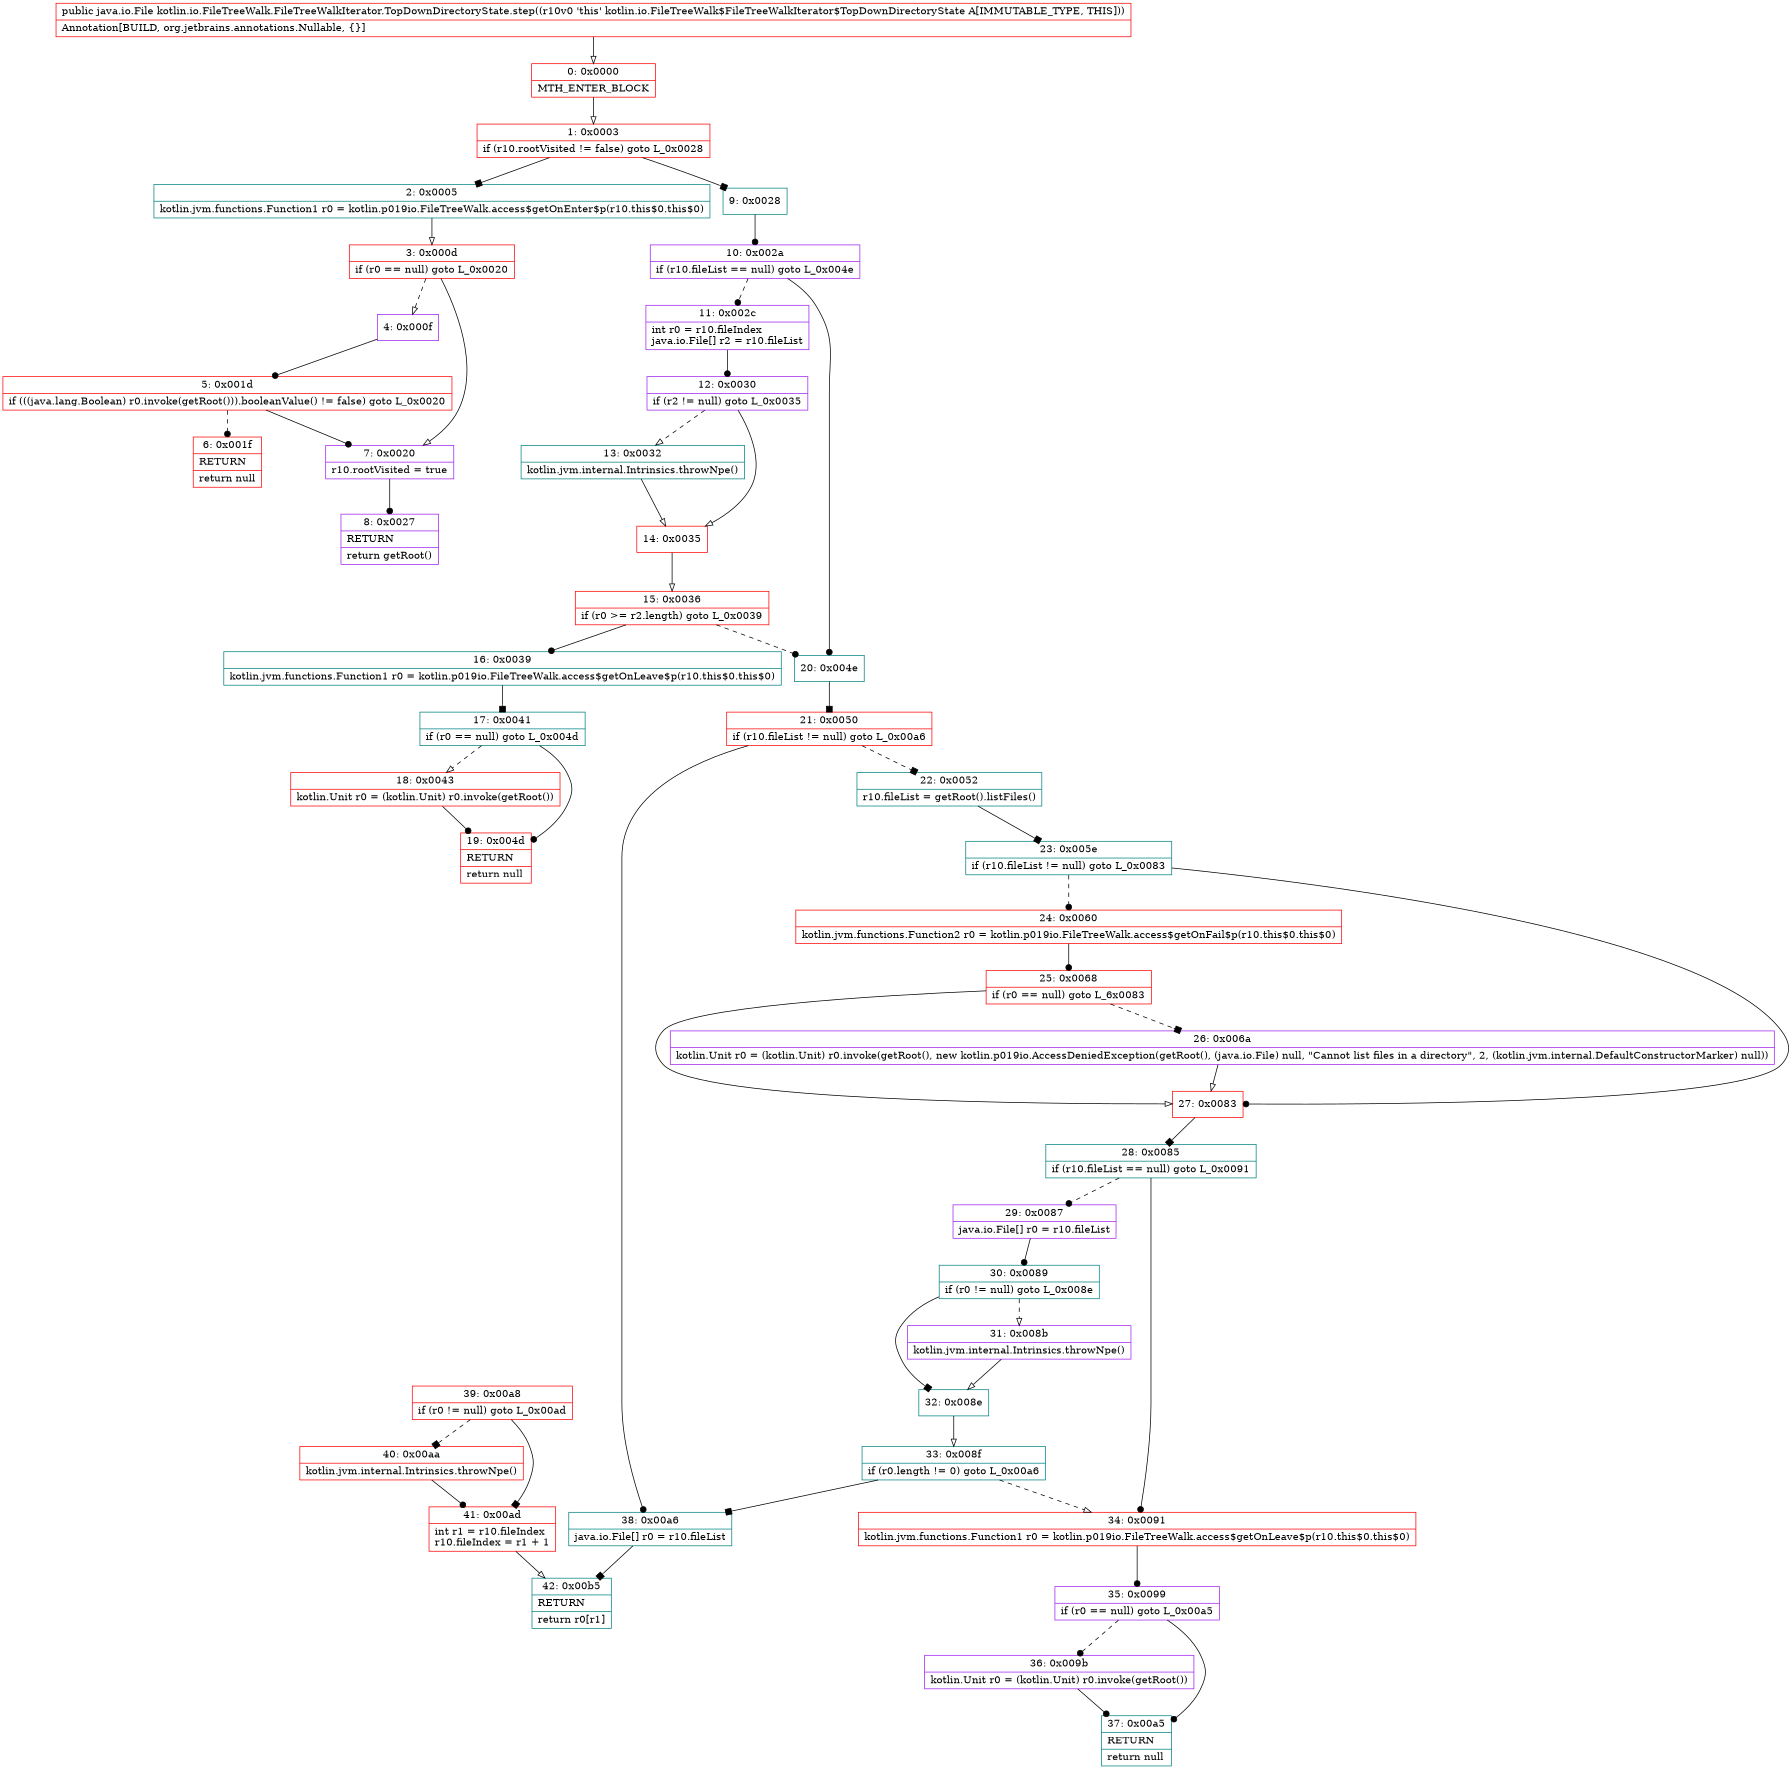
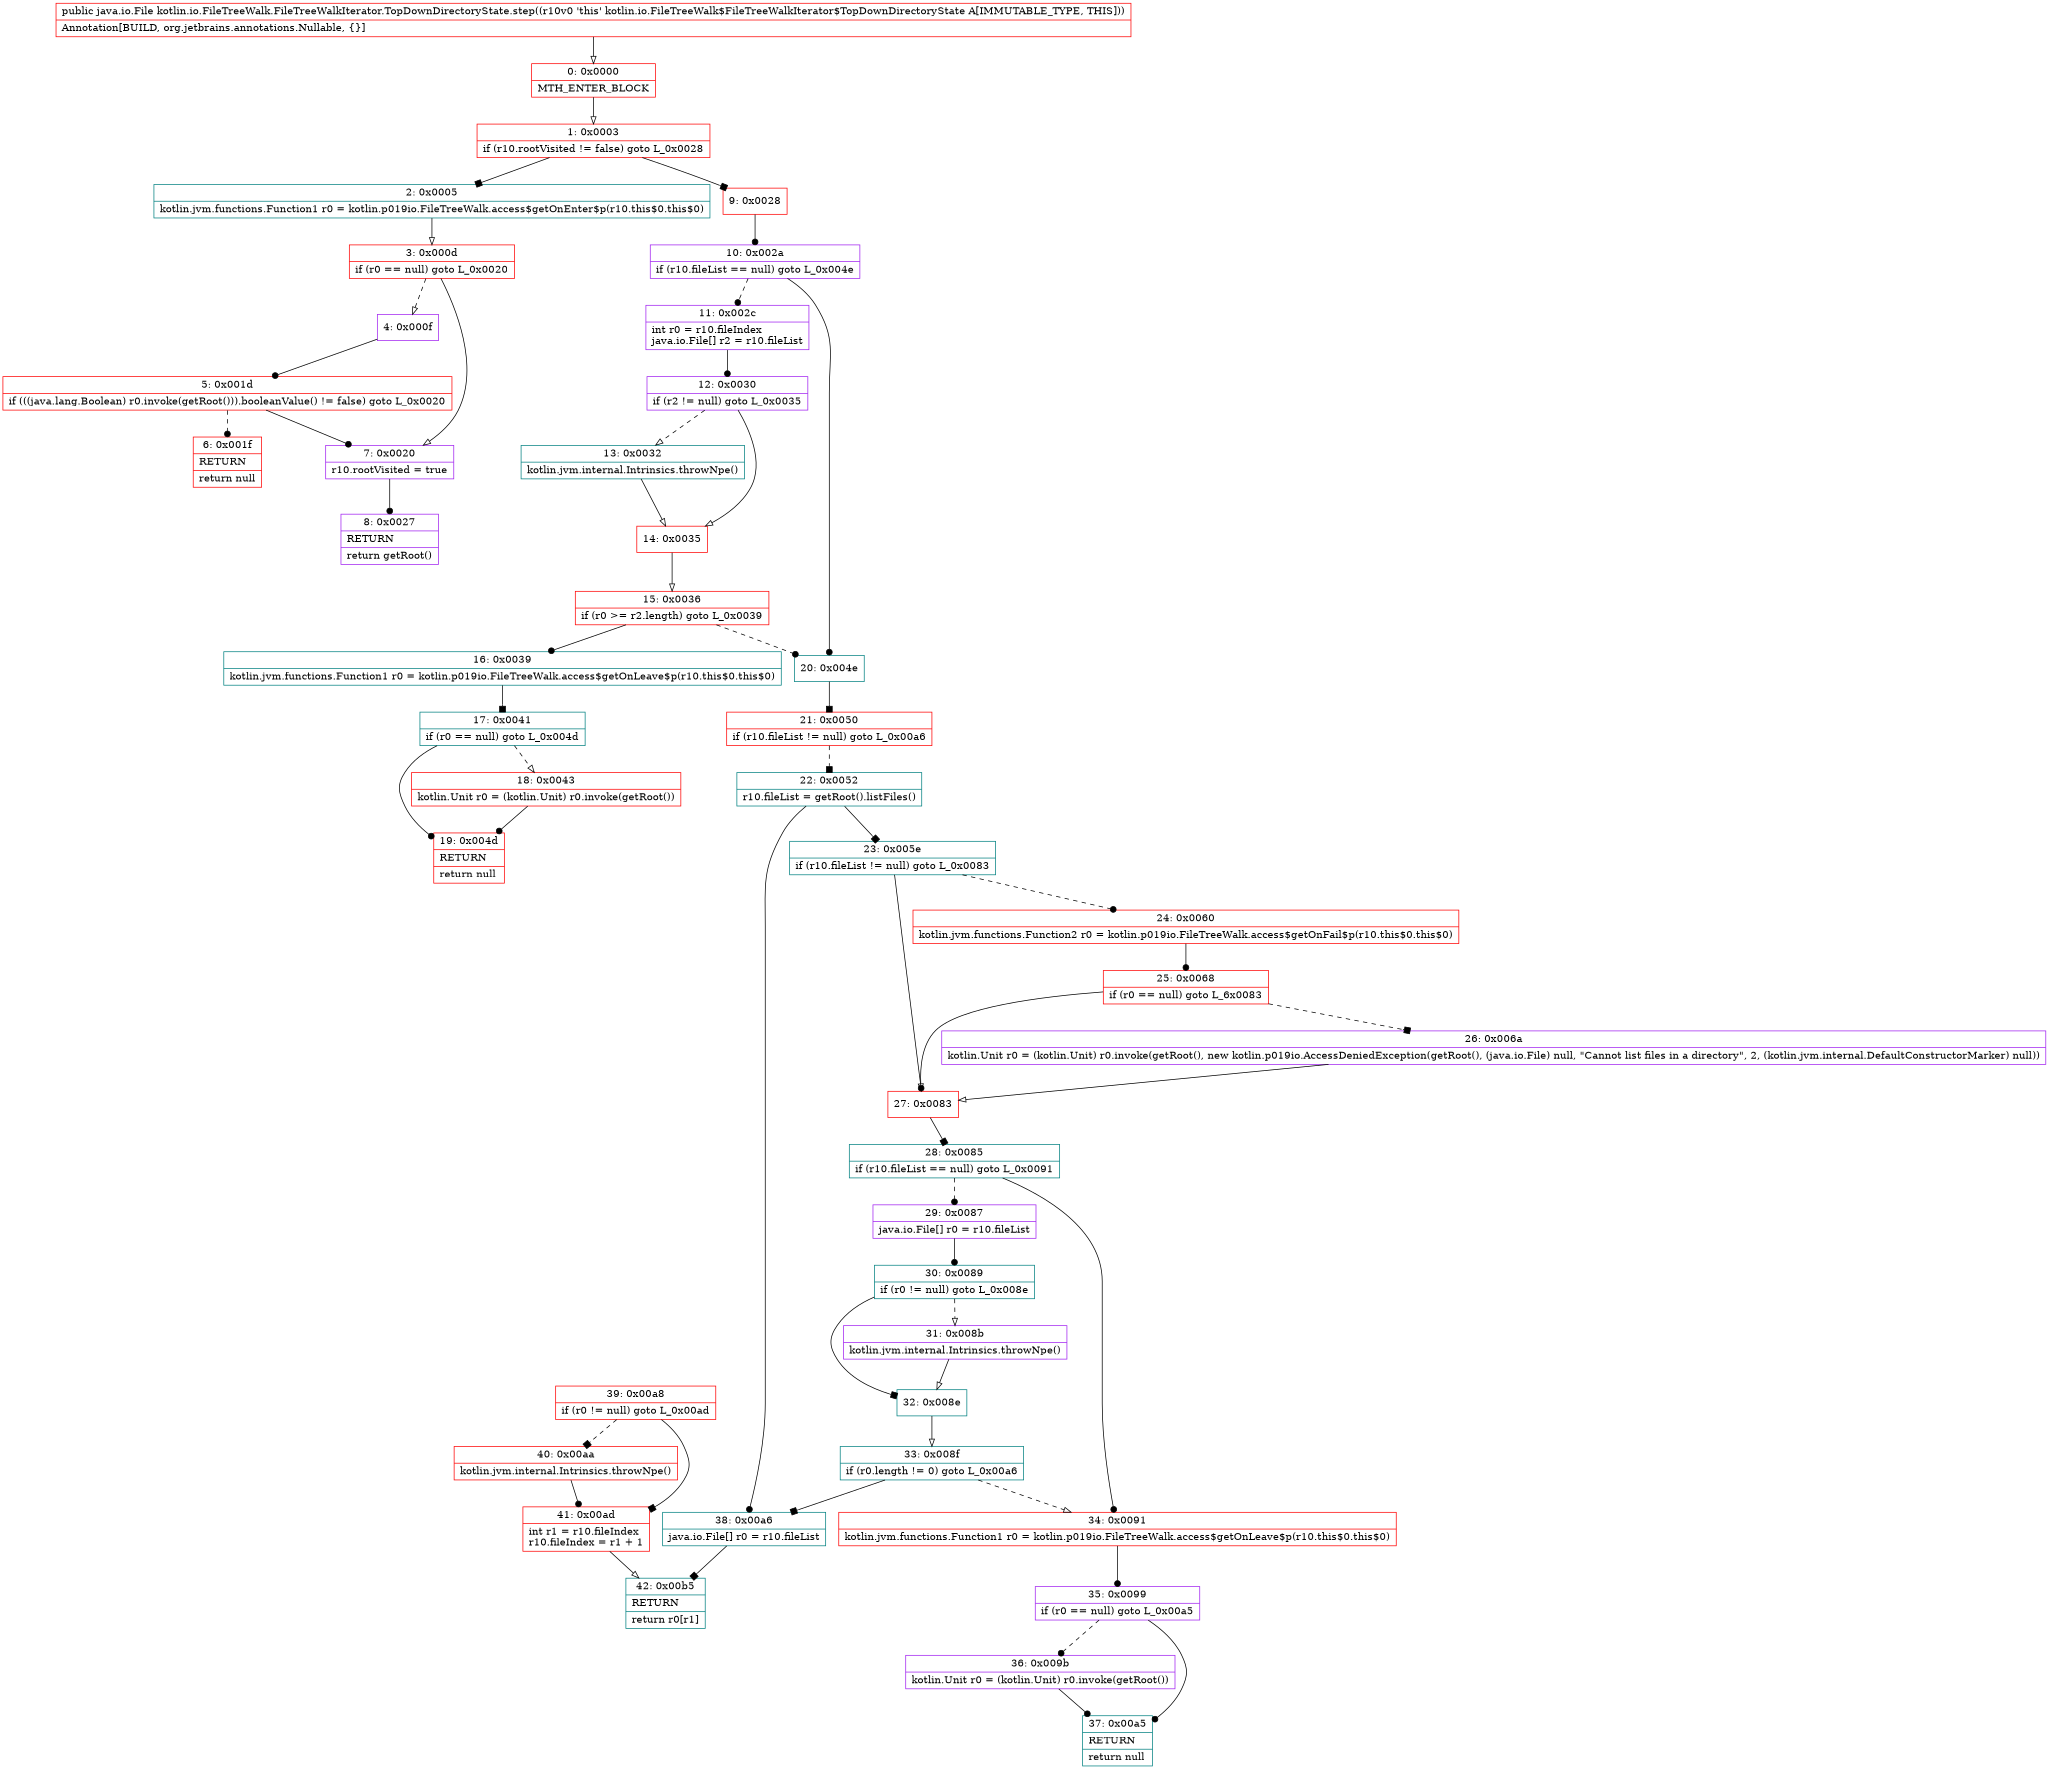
(755, 201) -> (755, 201)
(622, 1093) -> (765, 1151)
